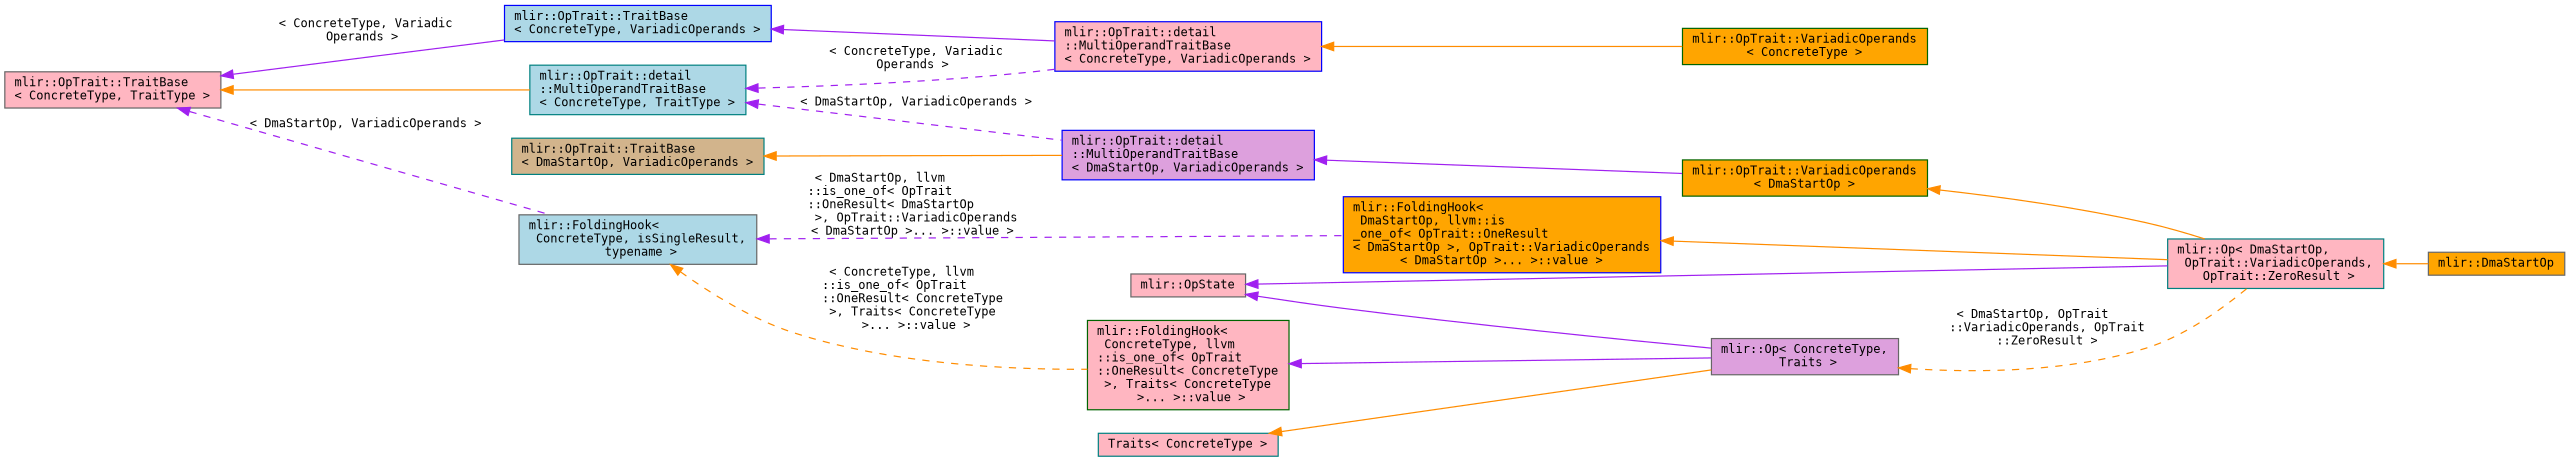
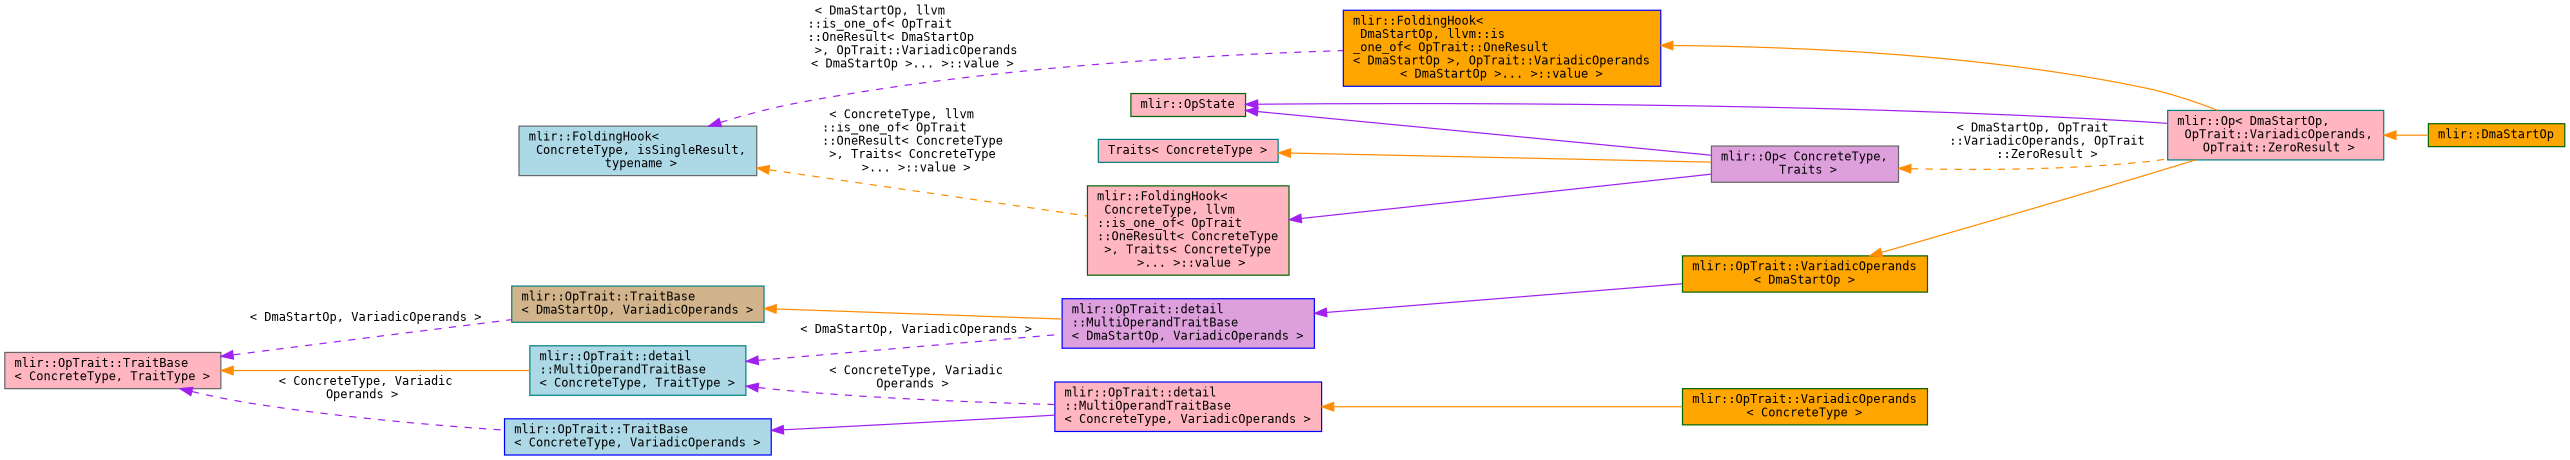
(369, 57) -> (347, 416)
(370, 163) -> (372, 337)
(2497, 264) -> (2497, 135)
(1188, 285) -> (1188, 105)
